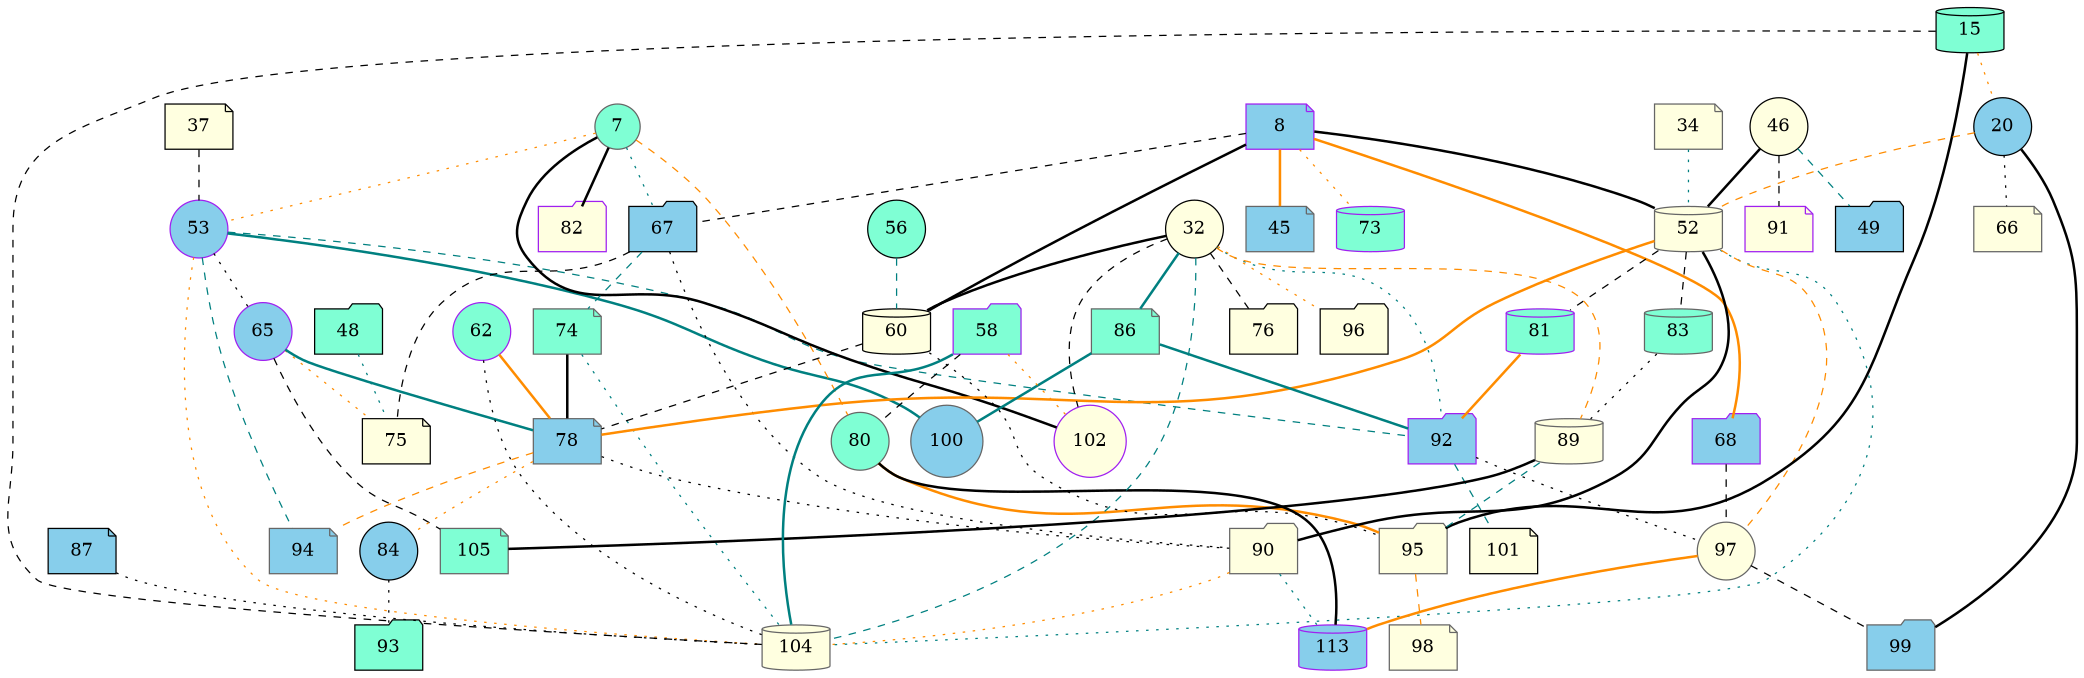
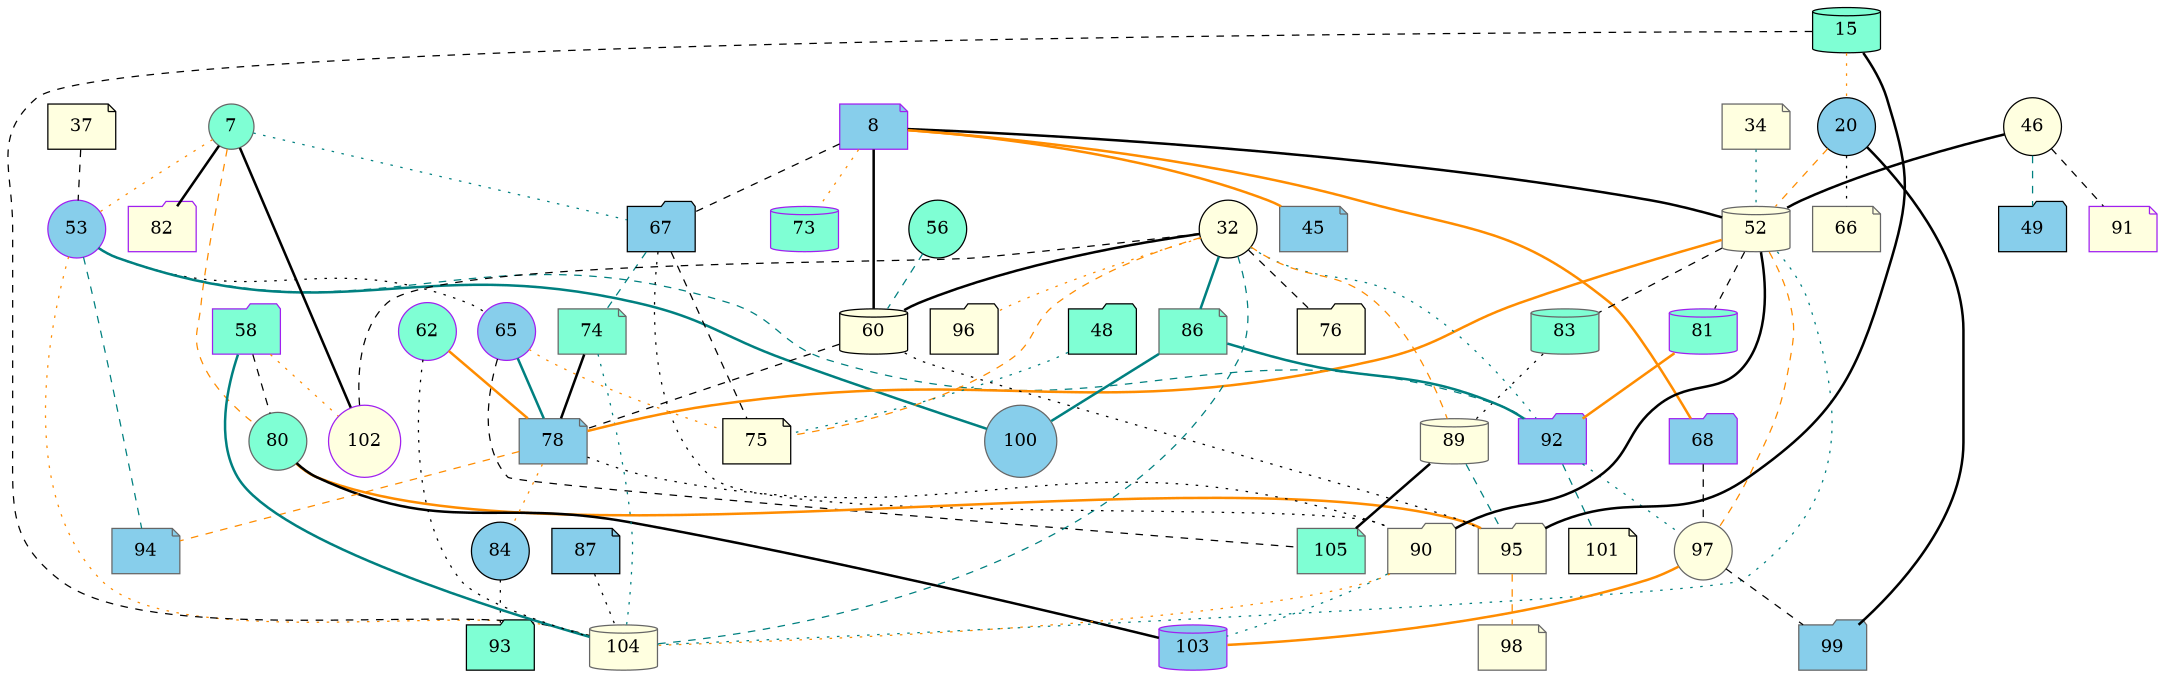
none -> (1010, 360)
(1559, 491) -> (1632, 499)
(1333, 648) -> (1193, 648)
